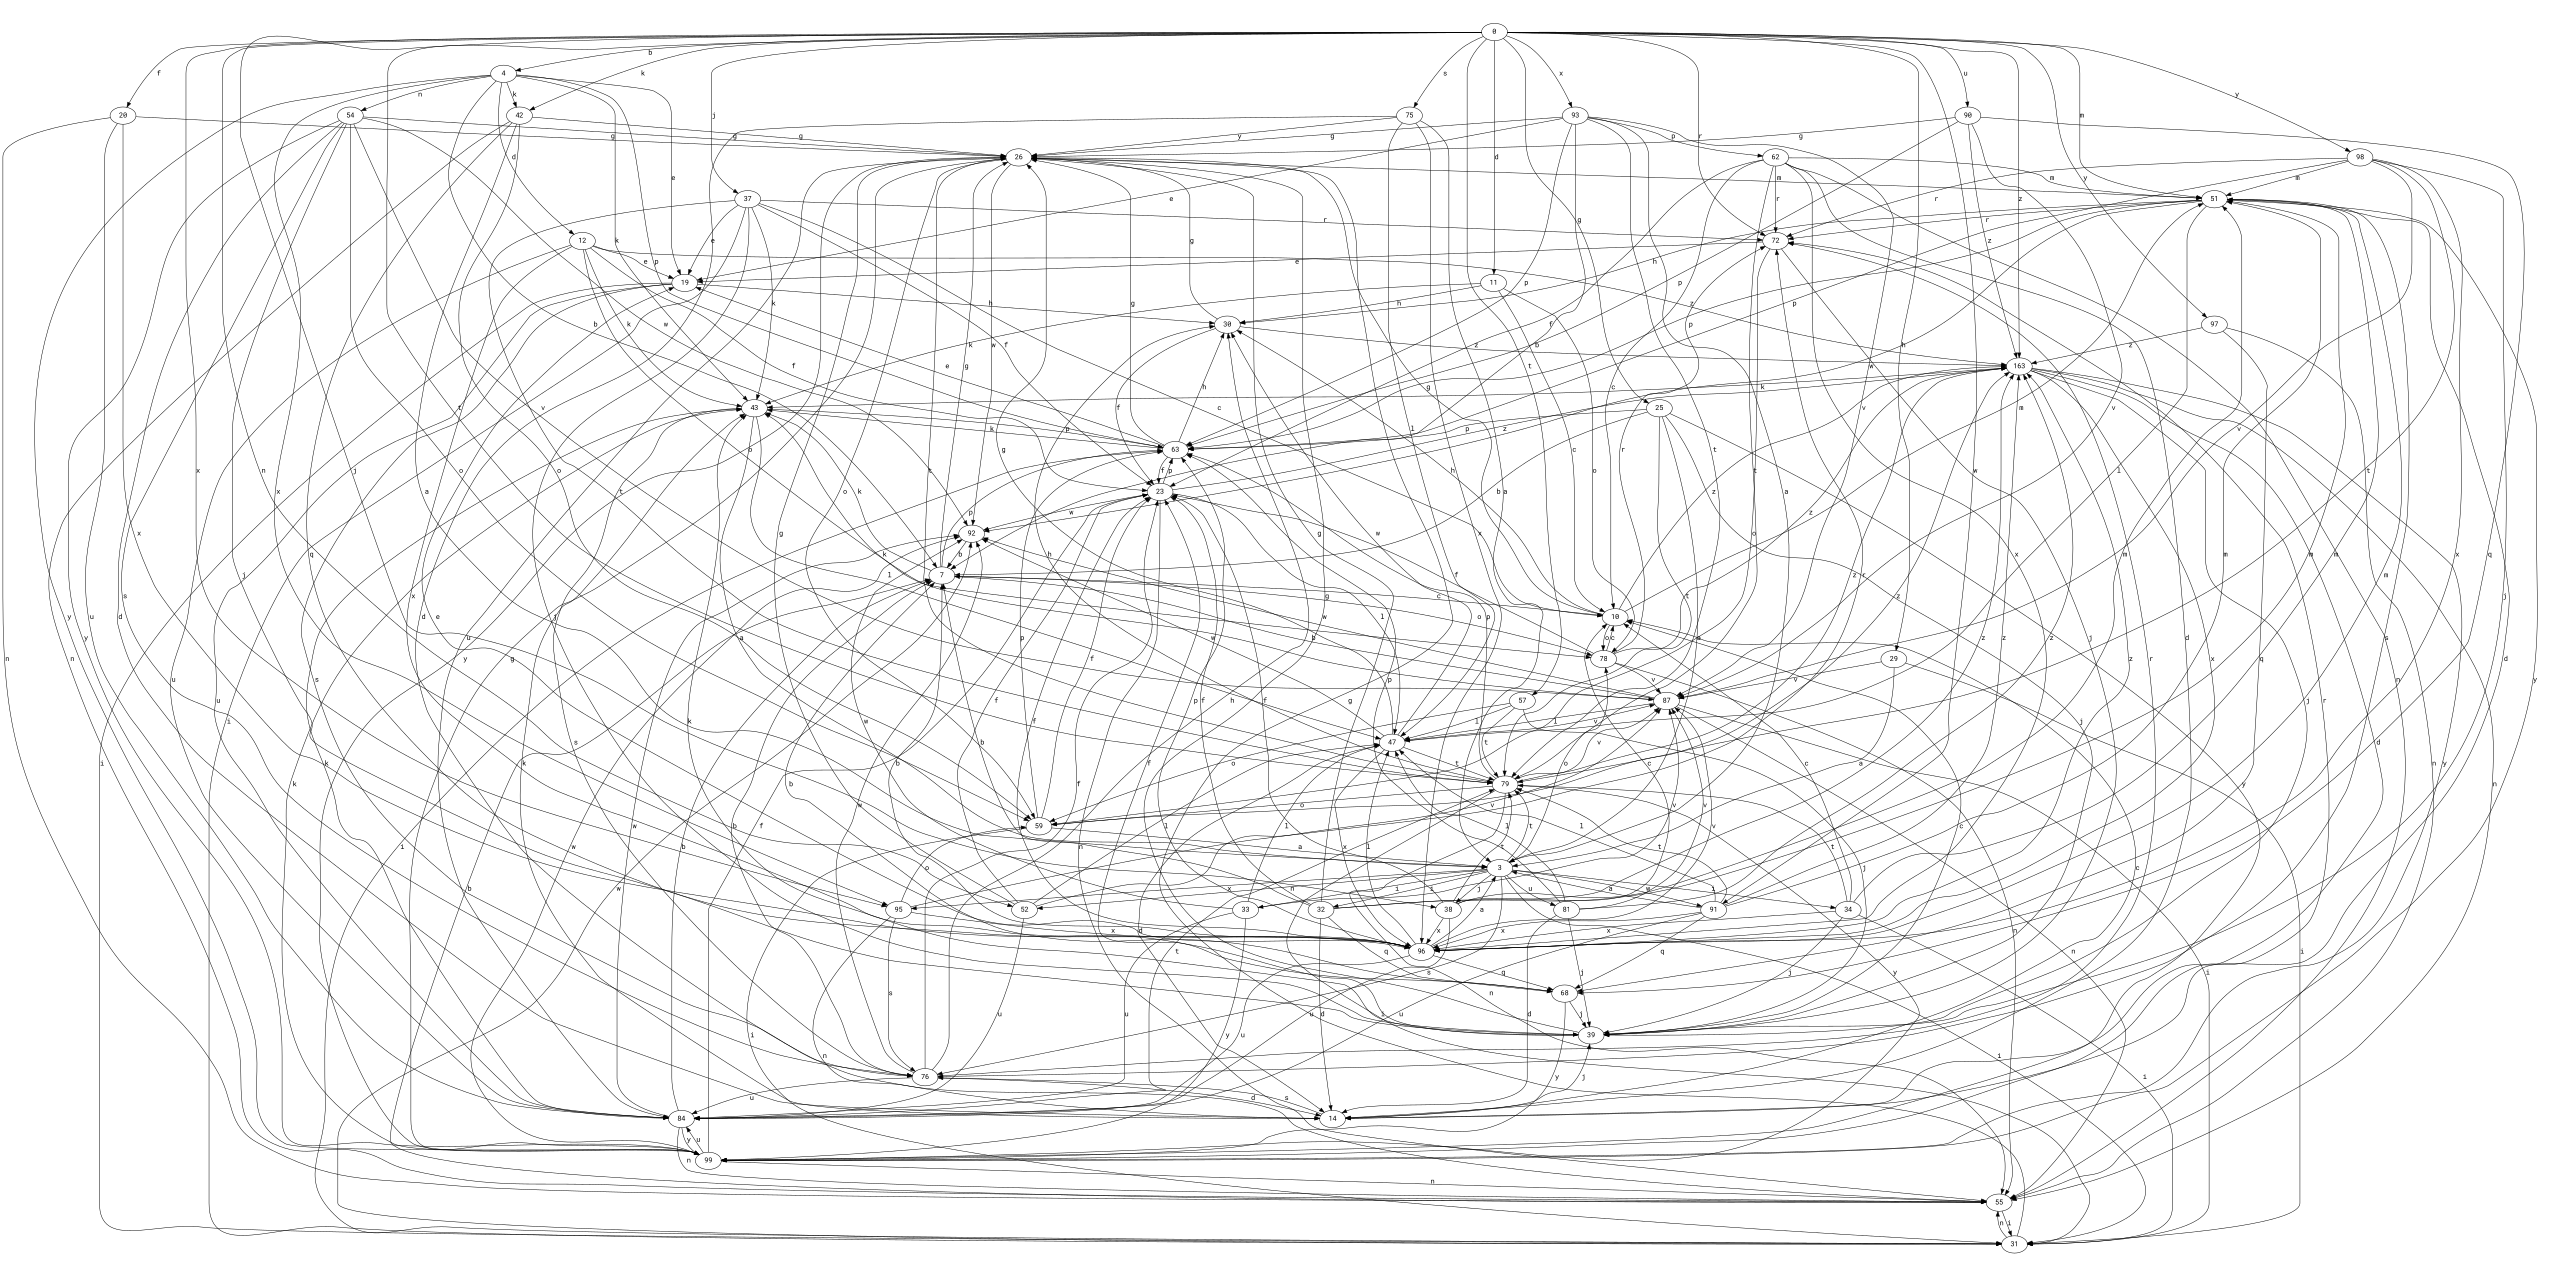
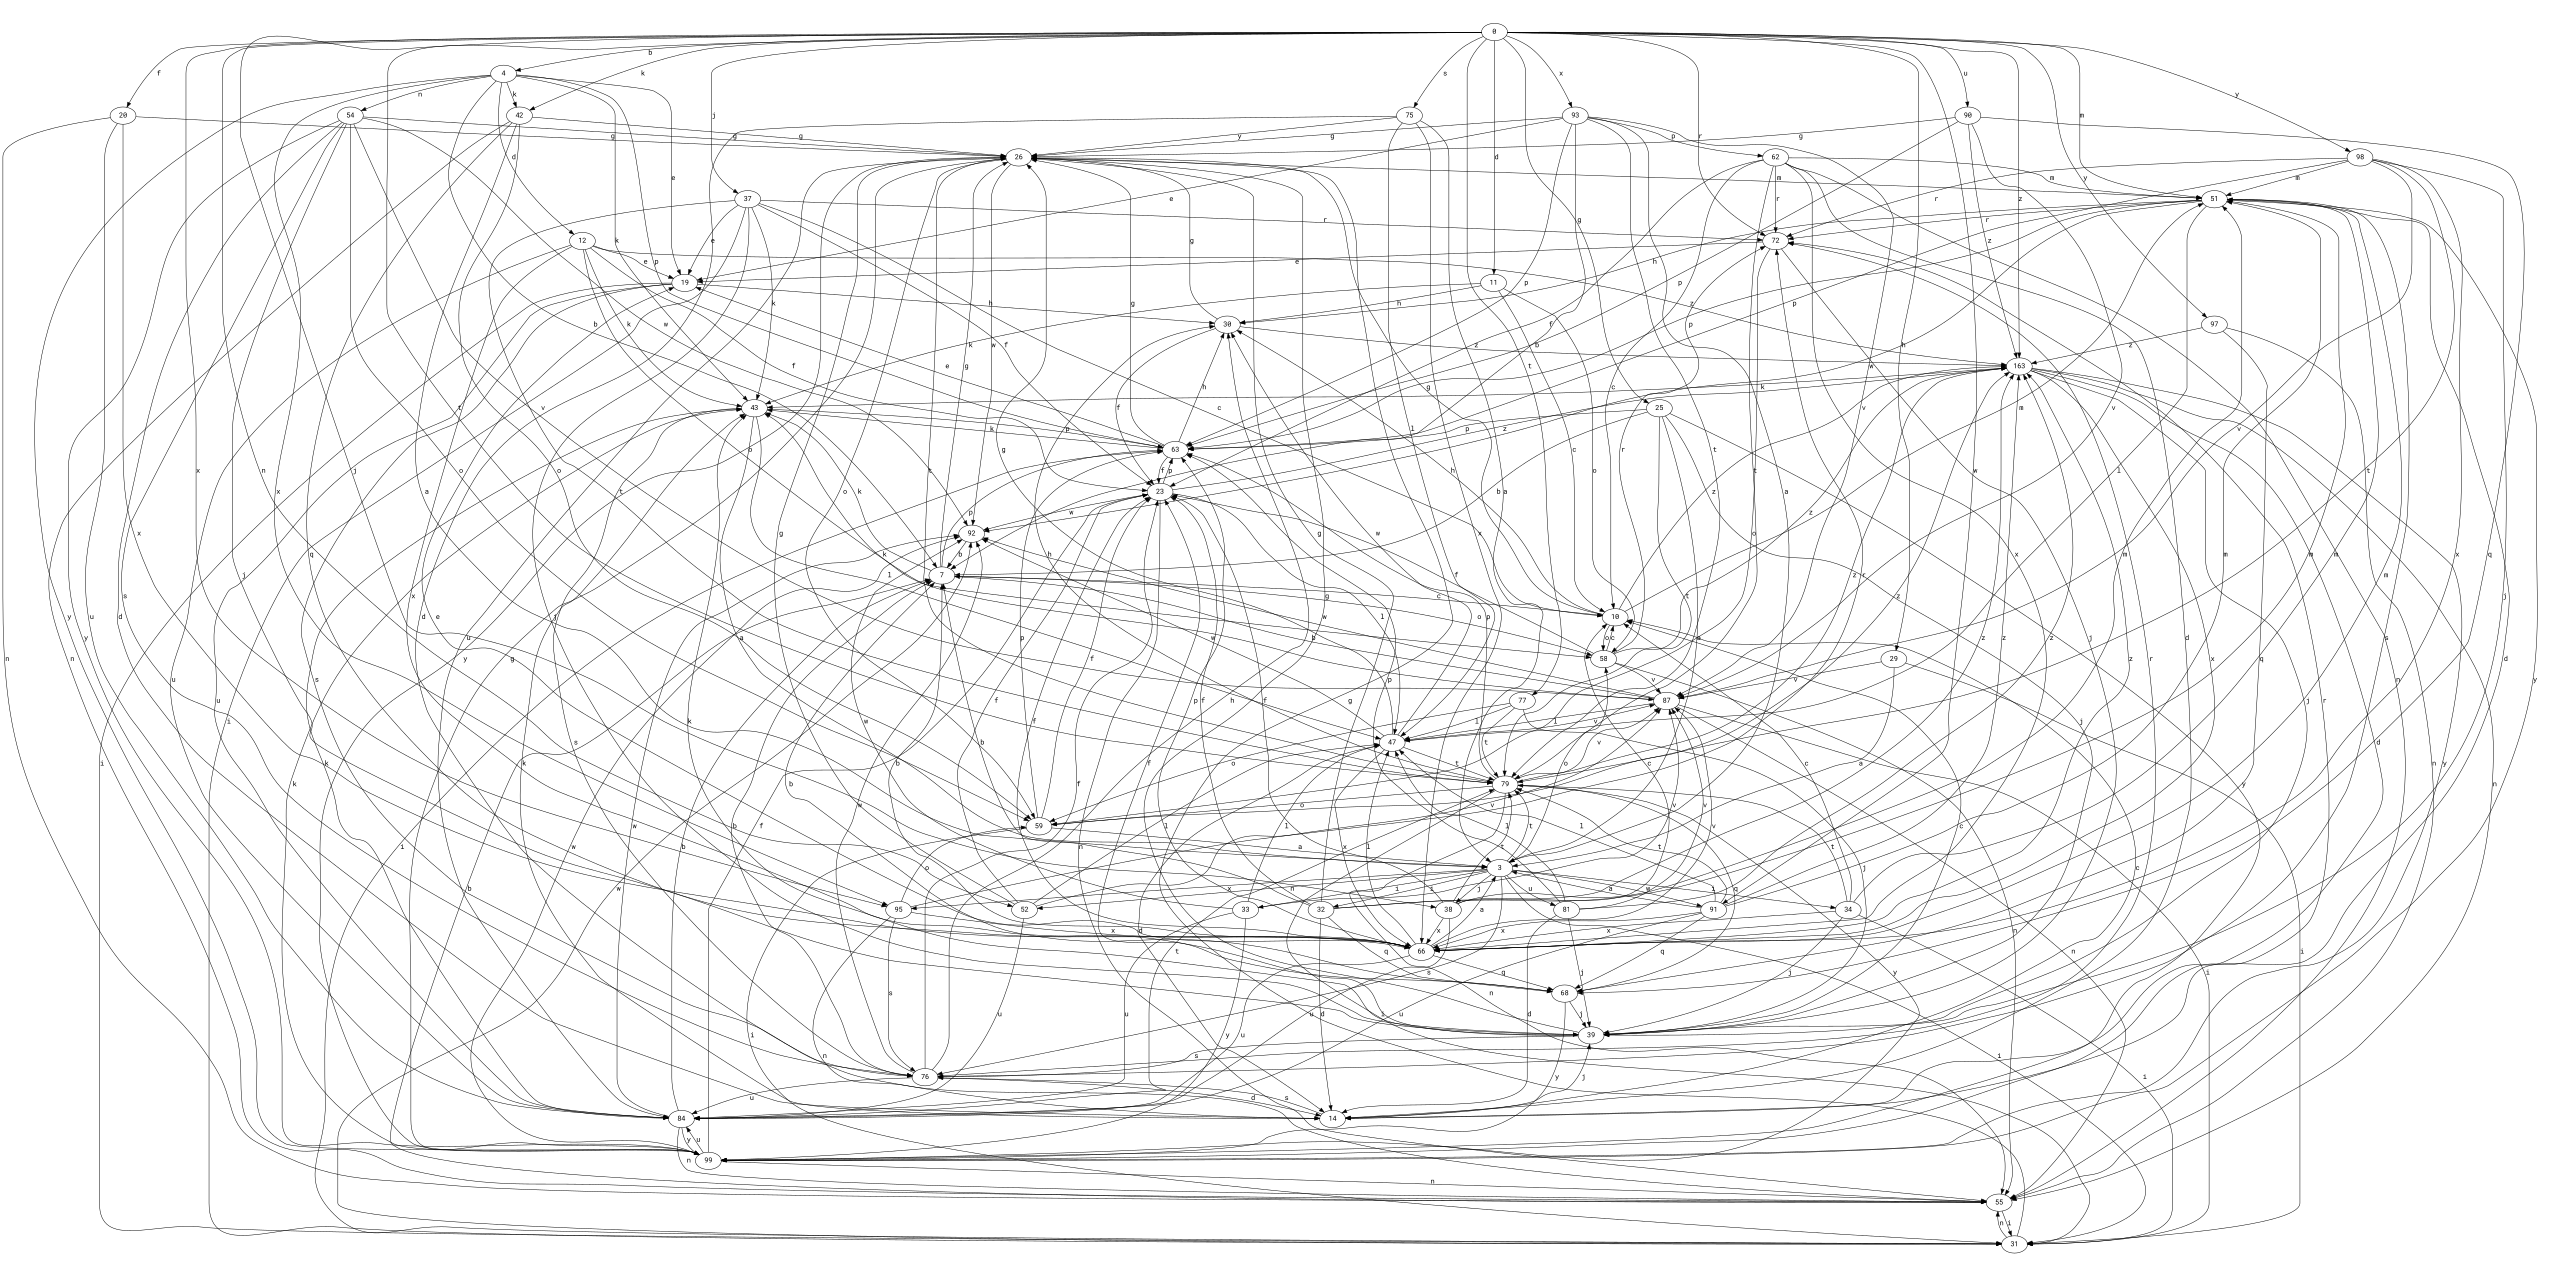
(1604, 659) -> (1604, 659)
(1522, 701) -> (1522, 701)
none -> (1722, 865)
(1421, 952) -> (1421, 952)
none -> (1275, 1044)
